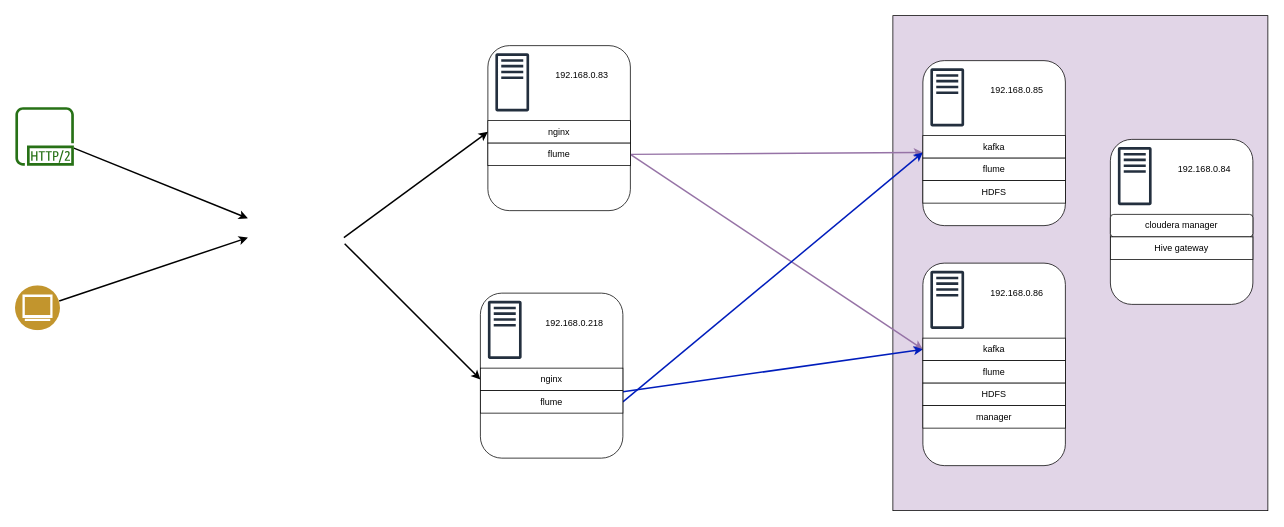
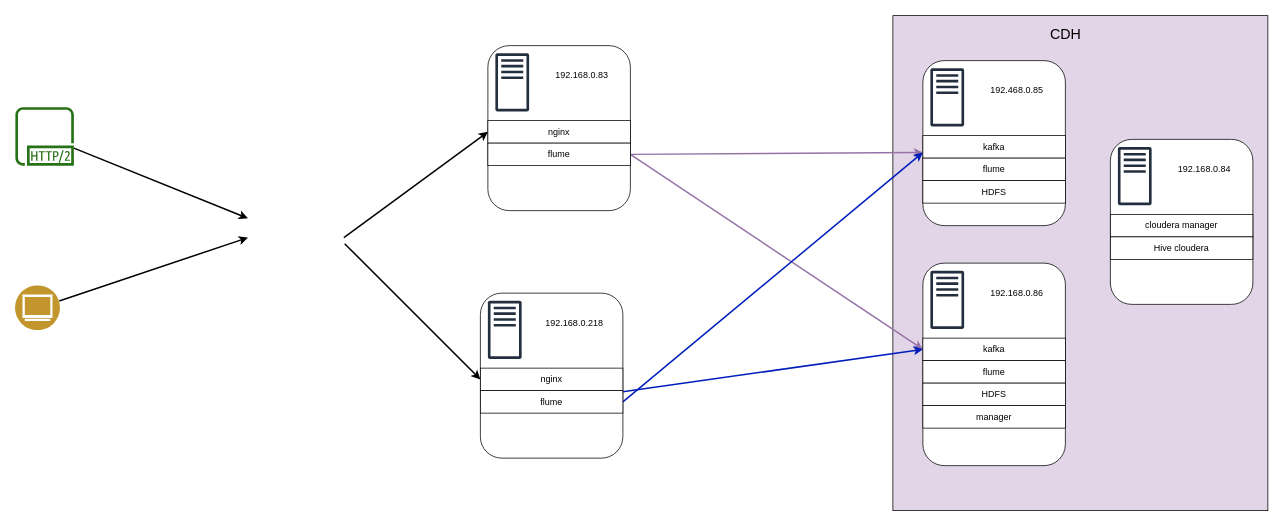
none -> (1065, 34)
(1017, 90) -> (1017, 90)
(1182, 225) -> (1182, 225)
(1182, 248) -> (1182, 248)
